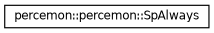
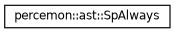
(107, 17) -> (87, 17)
